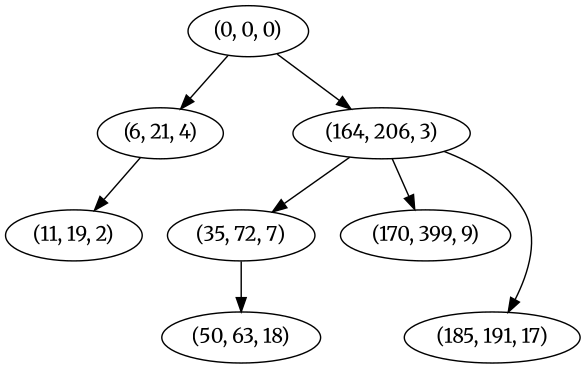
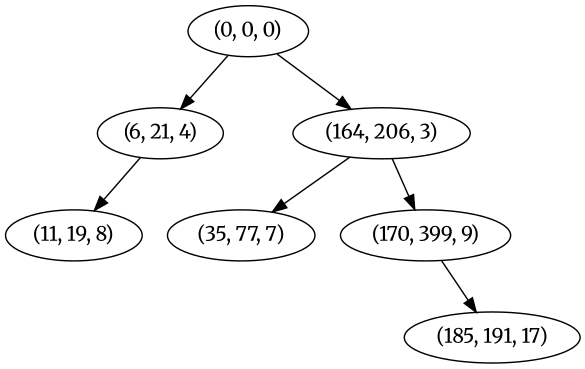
(522, 207) -> (455, 281)
(74, 235) -> (74, 235)
(241, 235) -> (241, 235)
(241, 337) -> none
